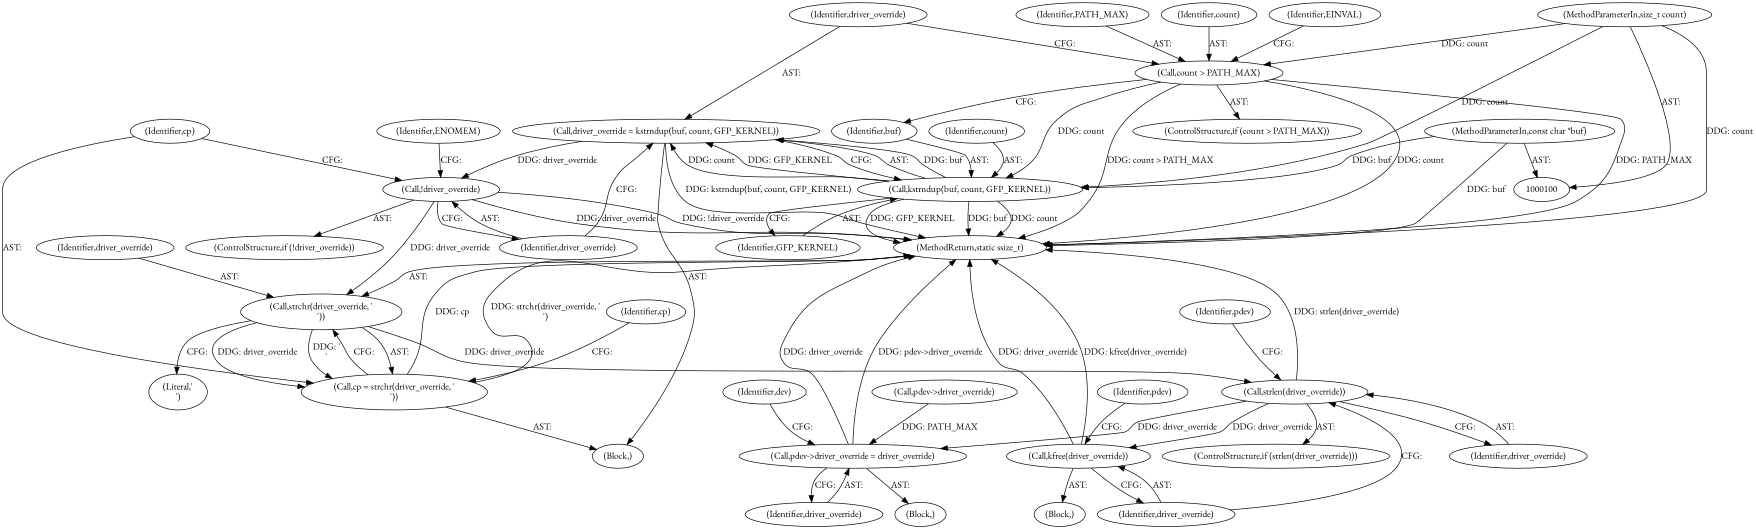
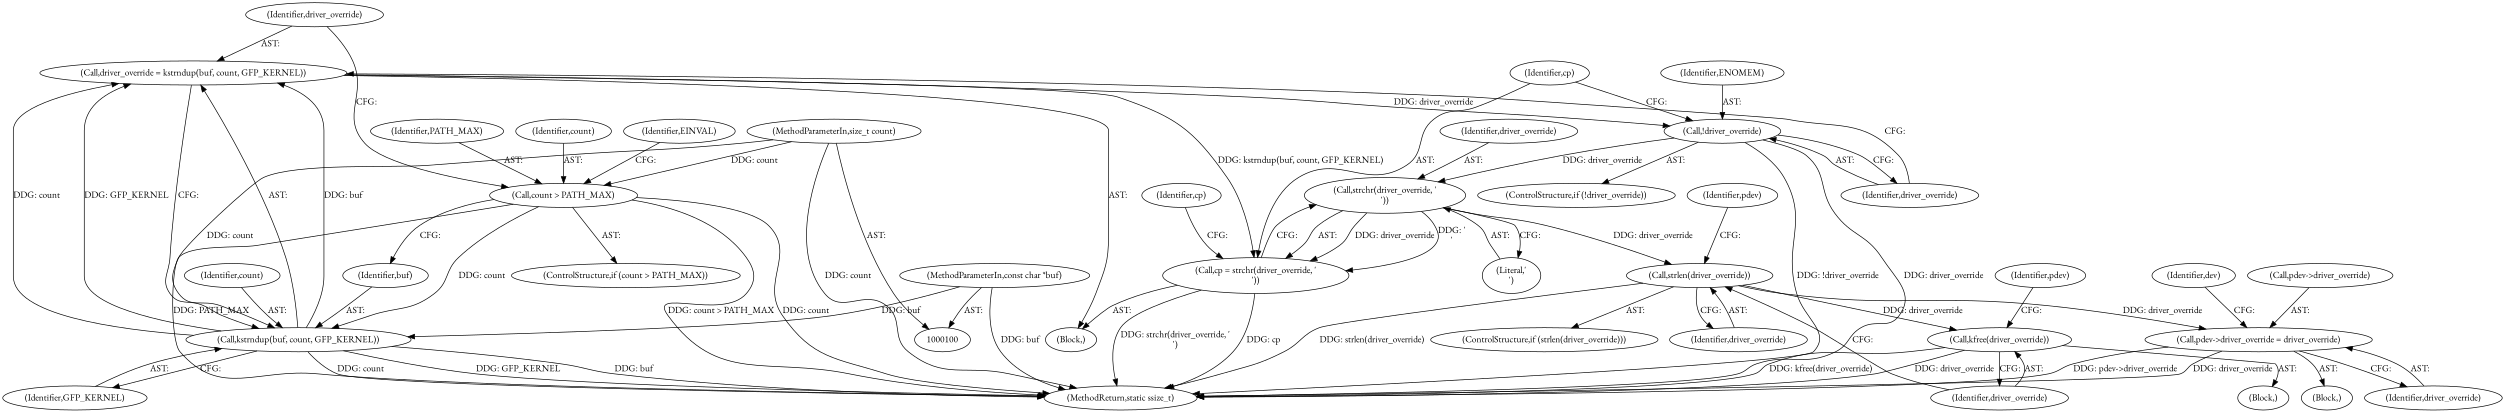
(452, 160) -> (1733, 102)
(764, 213) -> (840, 83)
(499, 264) -> (1481, 228)
(940, 427) -> (2301, 311)
